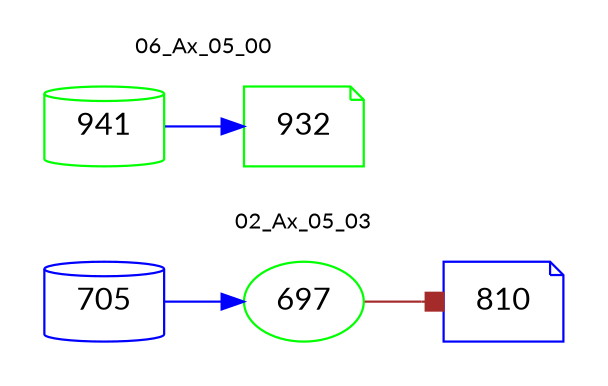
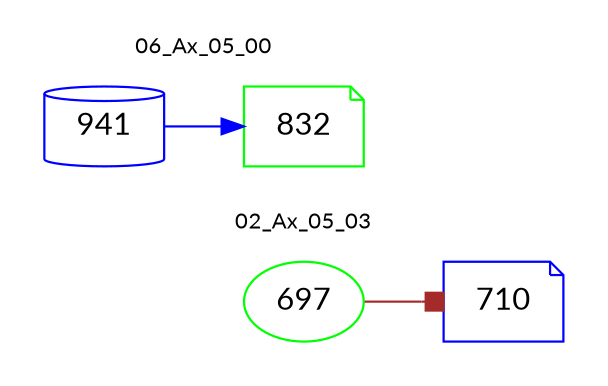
(104, 126) -> (104, 126)
(304, 126) -> (304, 126)
(104, 302) -> none
(503, 302) -> (503, 302)
